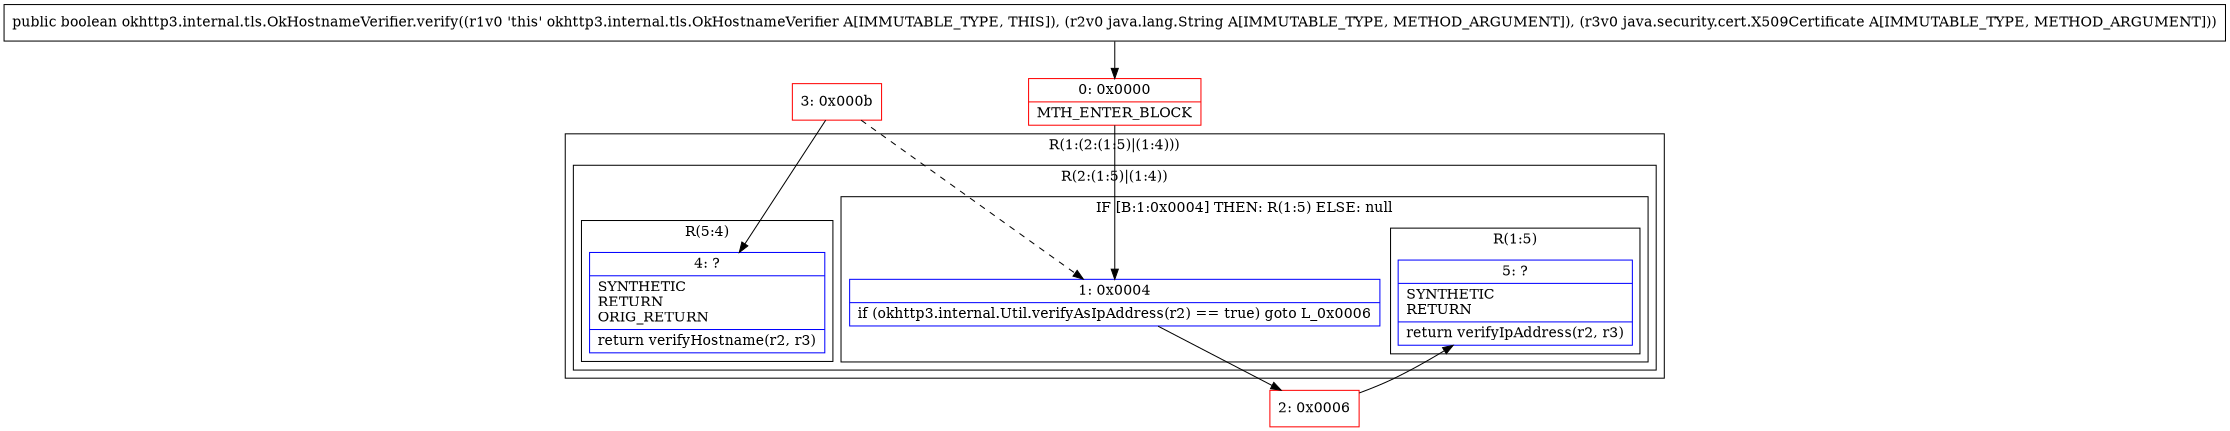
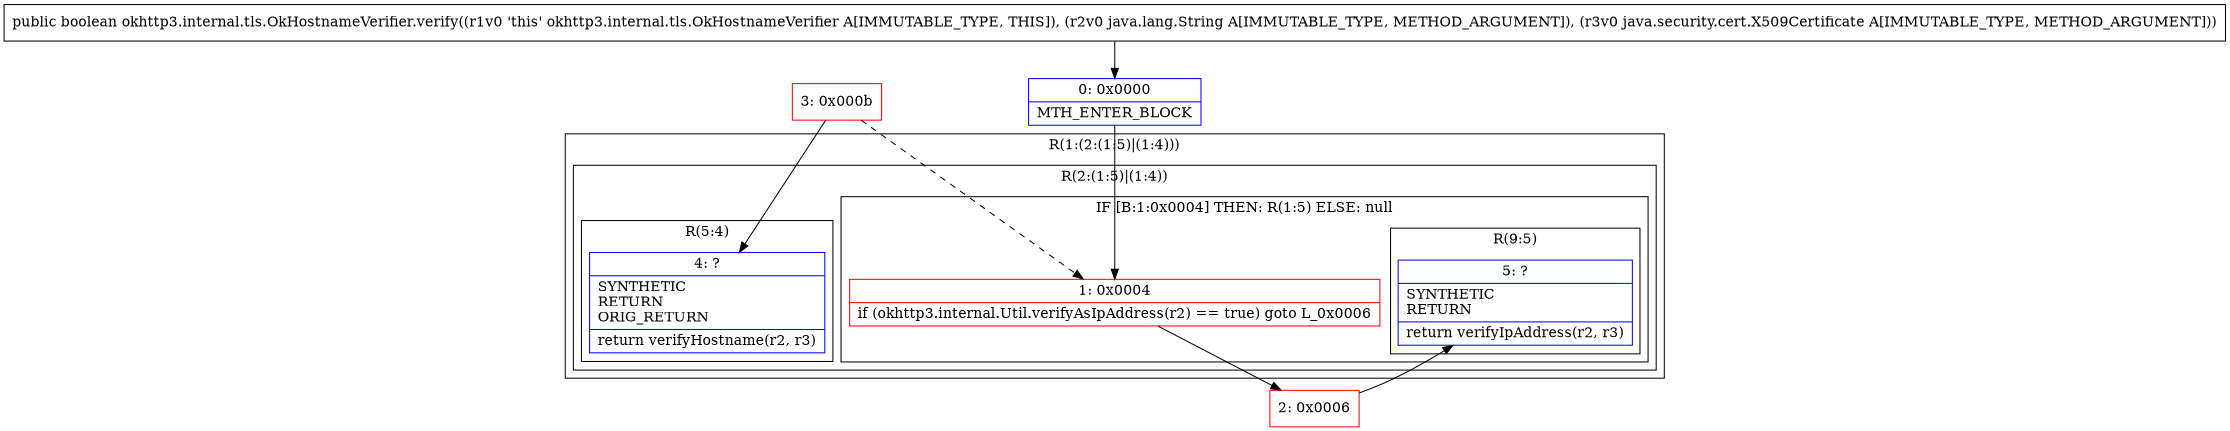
(1115, 102) -> (1115, 102)
(1515, 240) -> (1515, 240)
(1115, 303) -> (1115, 303)
